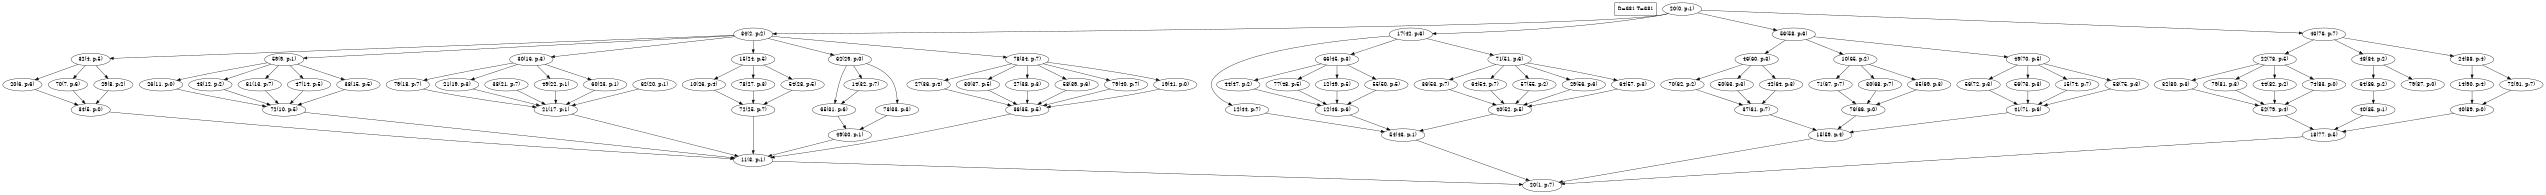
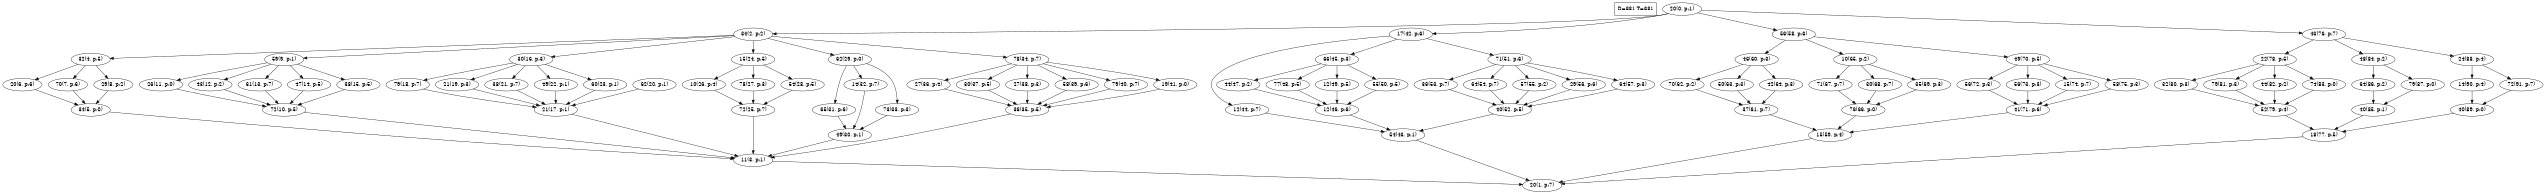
none -> (520, 71)
(851, 96) -> (861, 109)
none -> (2400, 97)
